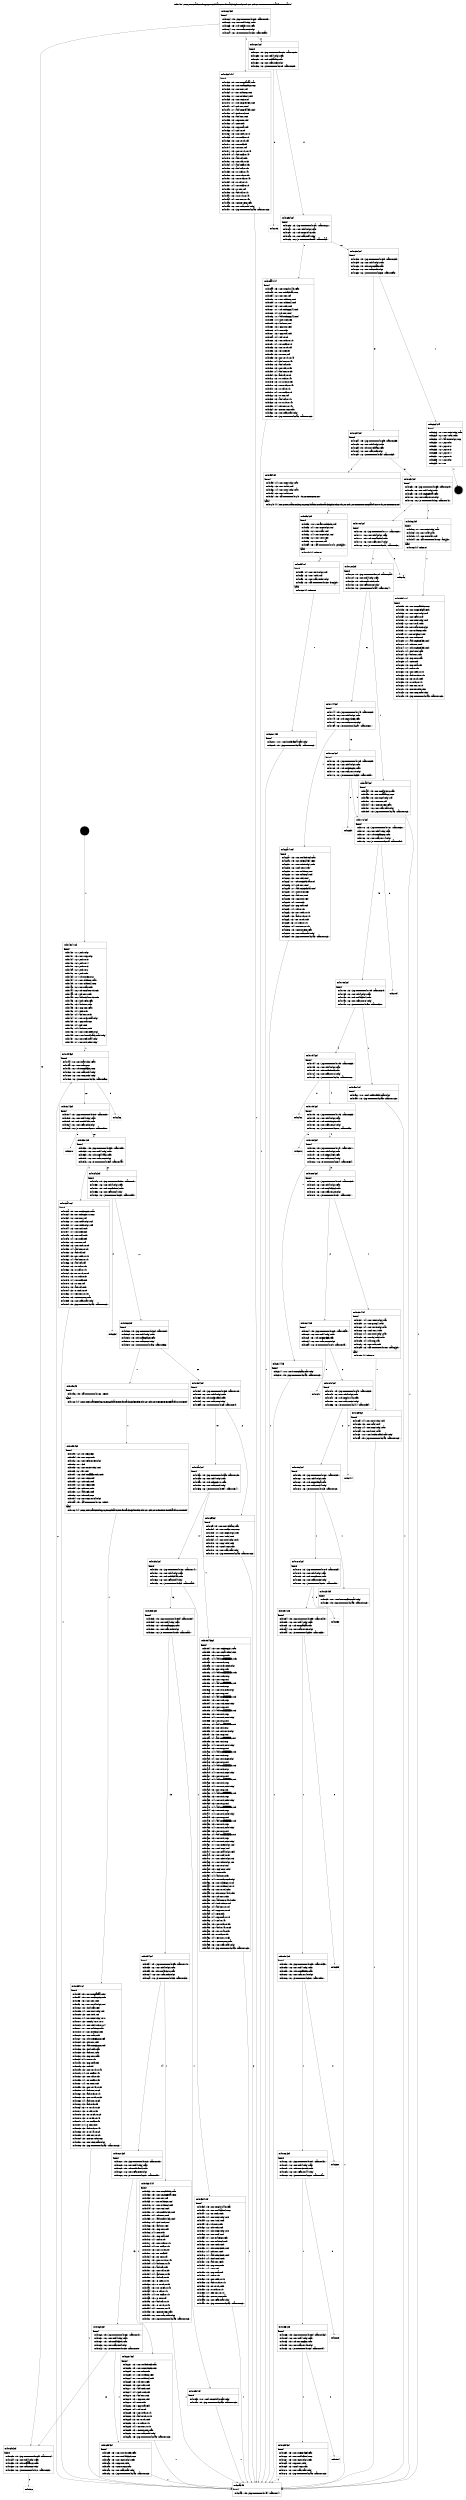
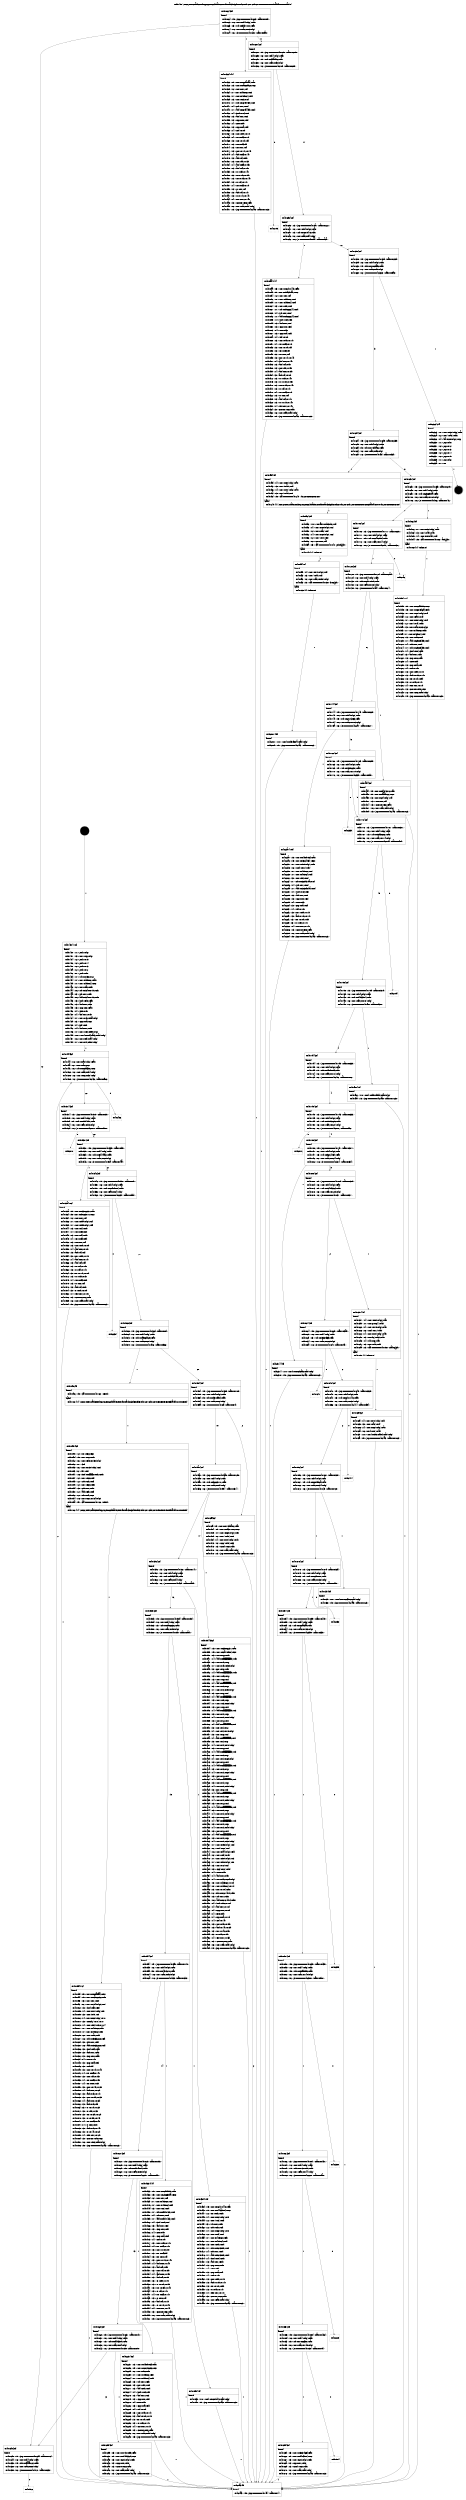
(298, 1118) -> none
